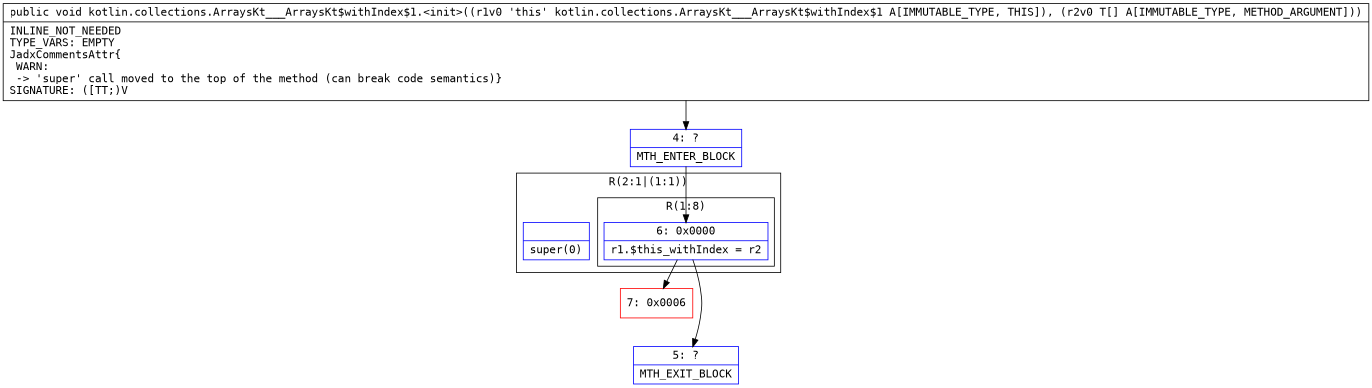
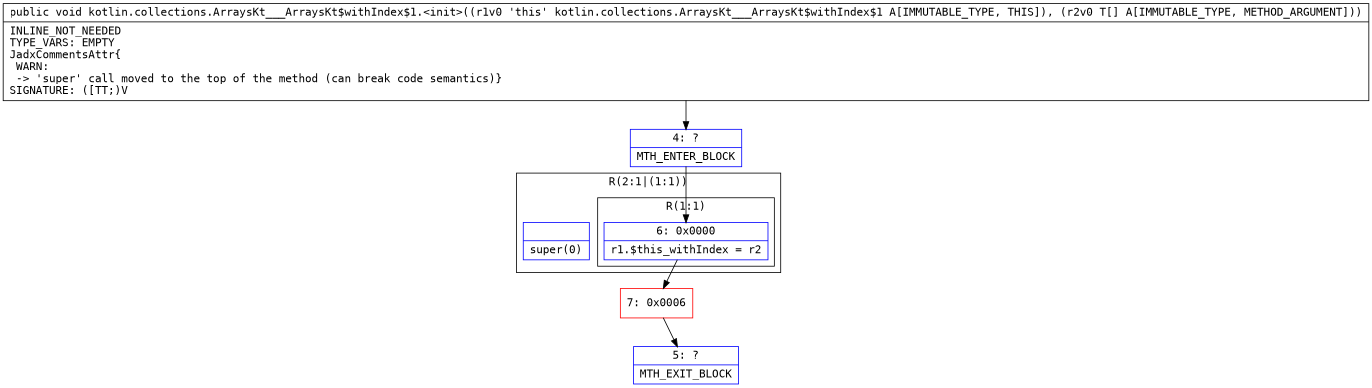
(686, 207) -> (686, 207)
(702, 299) -> (669, 329)
